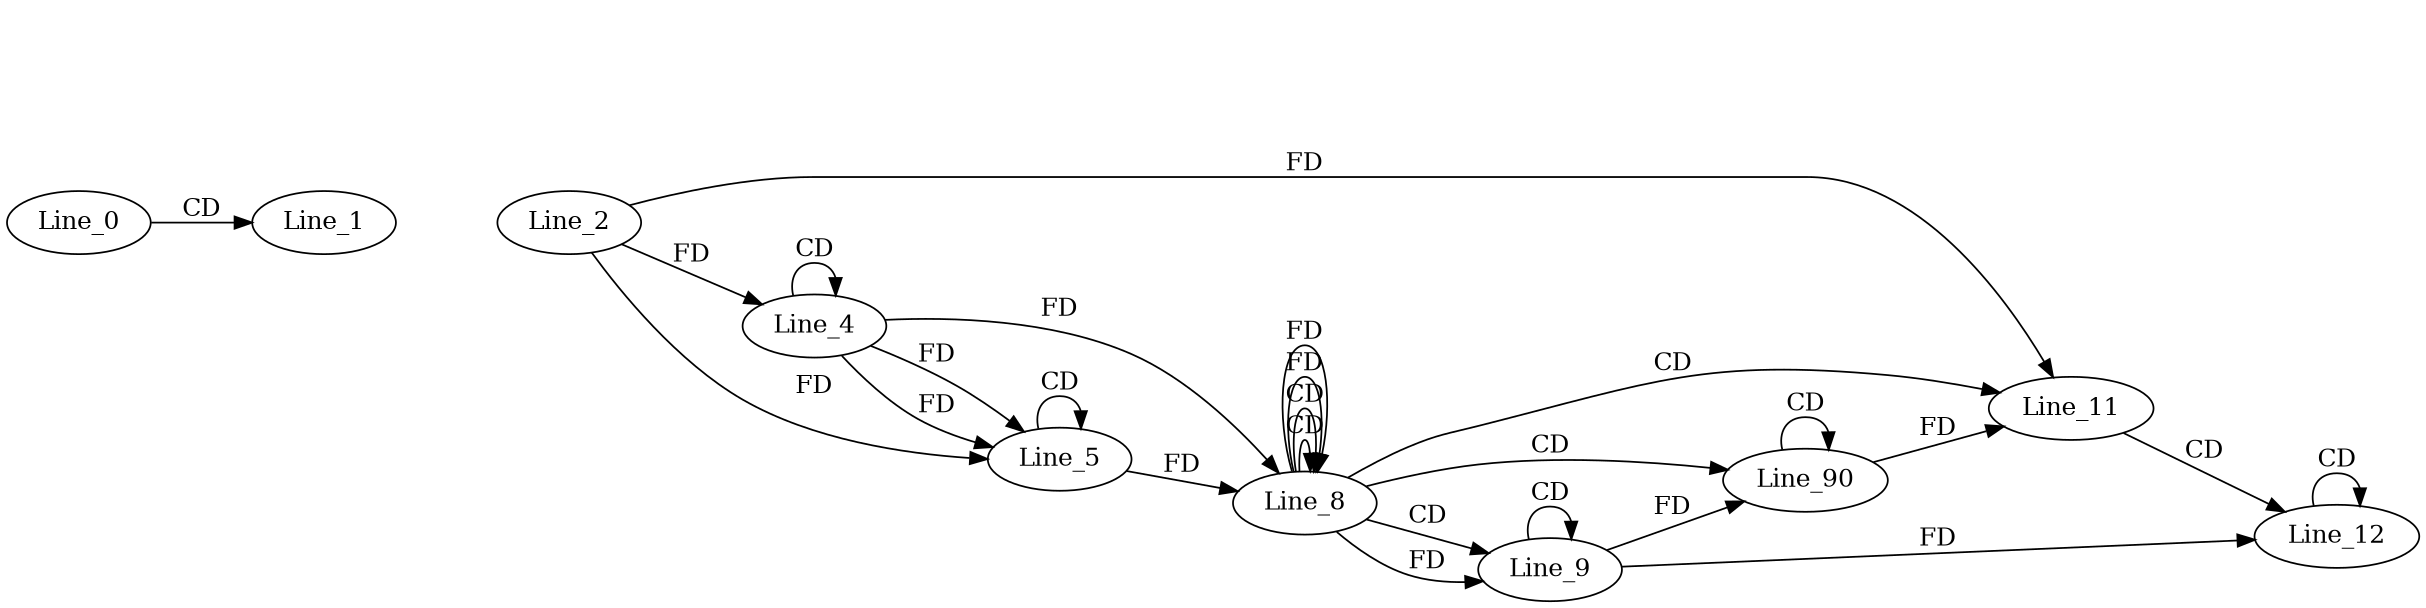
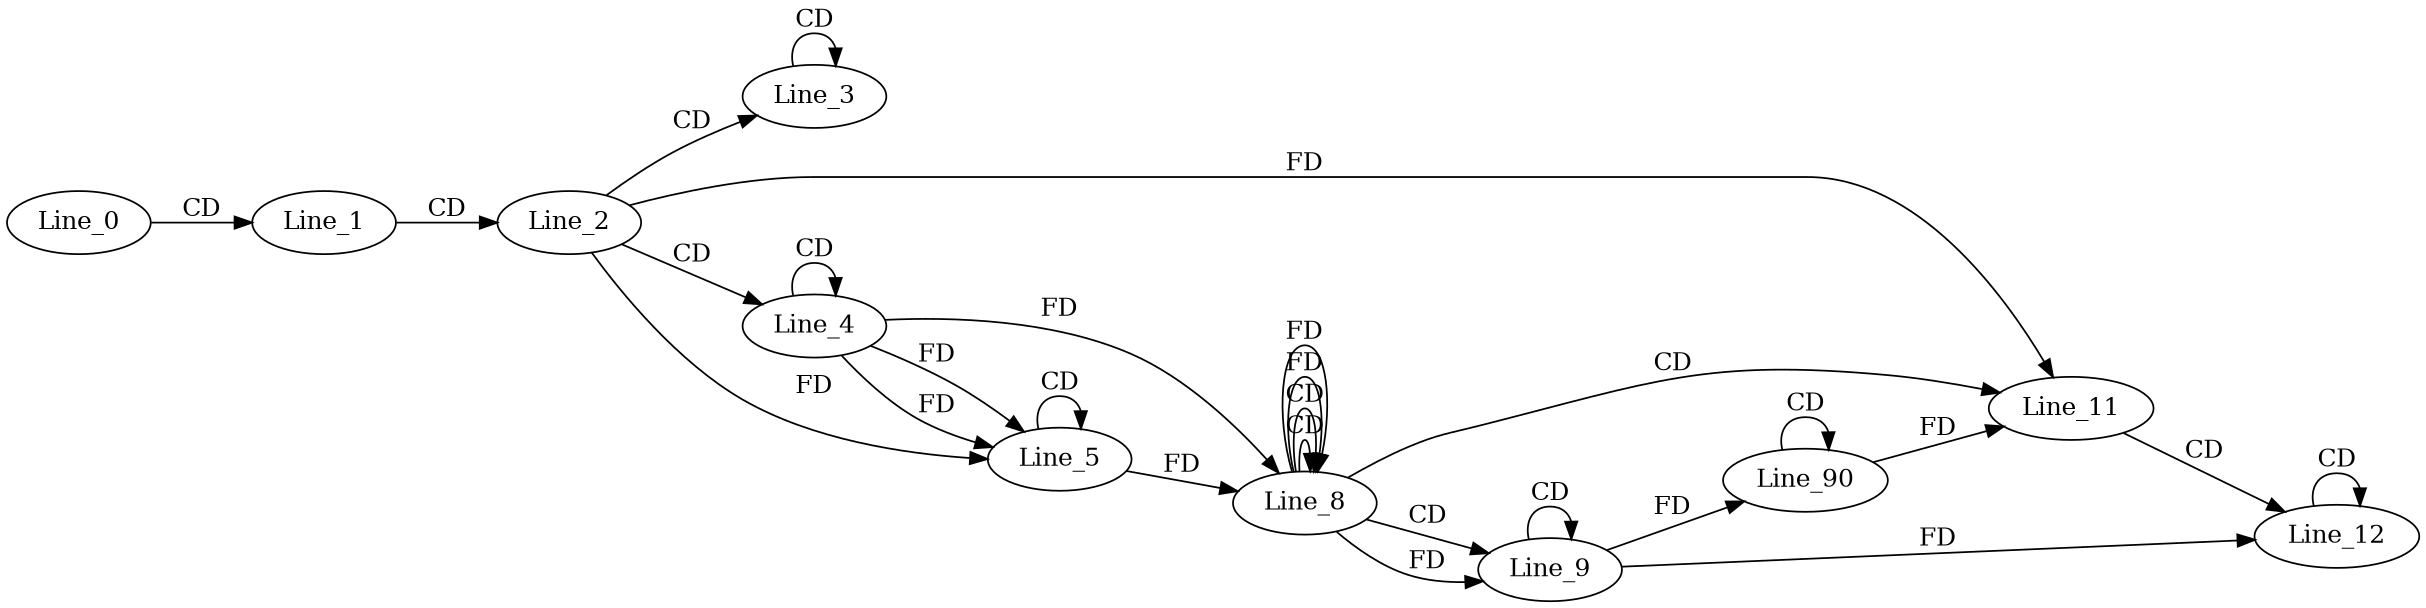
none -> (814, 96)
none -> (438, 223)
(692, 255) -> (692, 255)
(1537, 460) -> none
